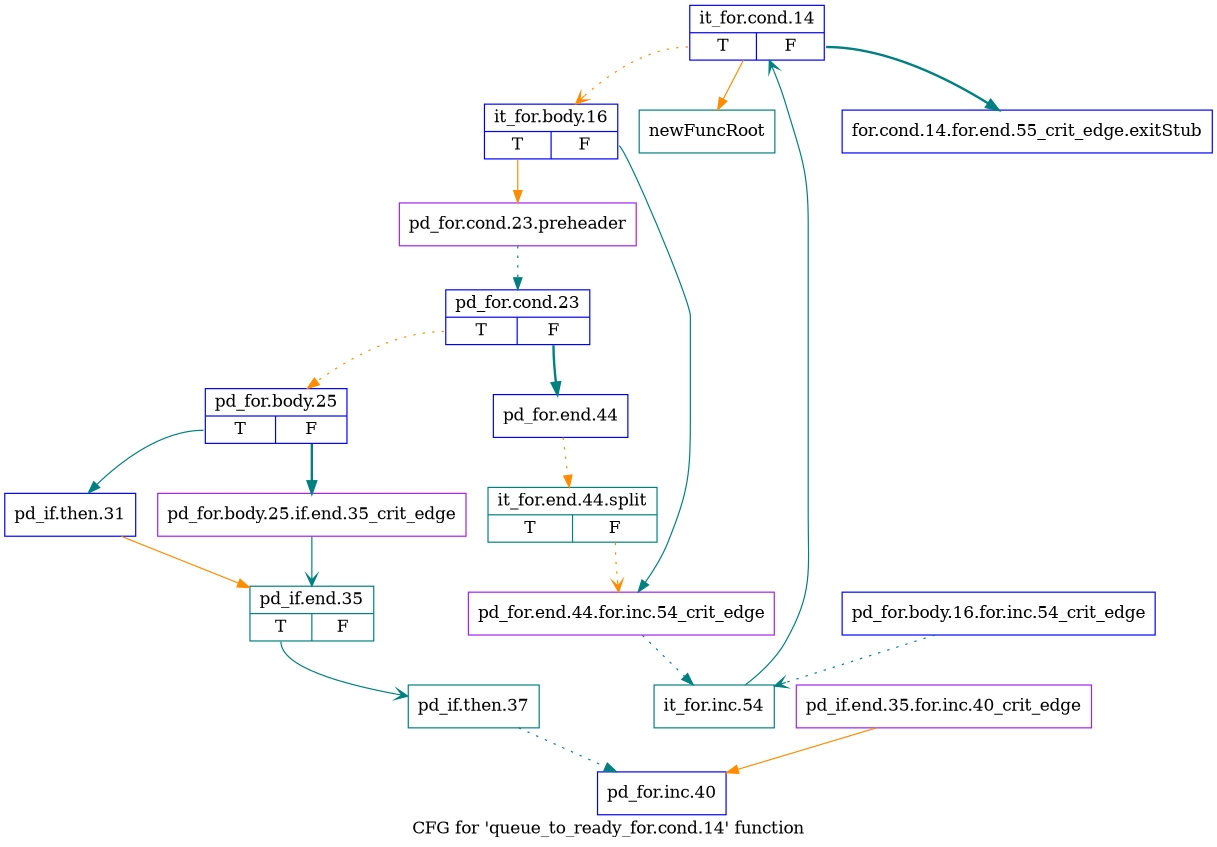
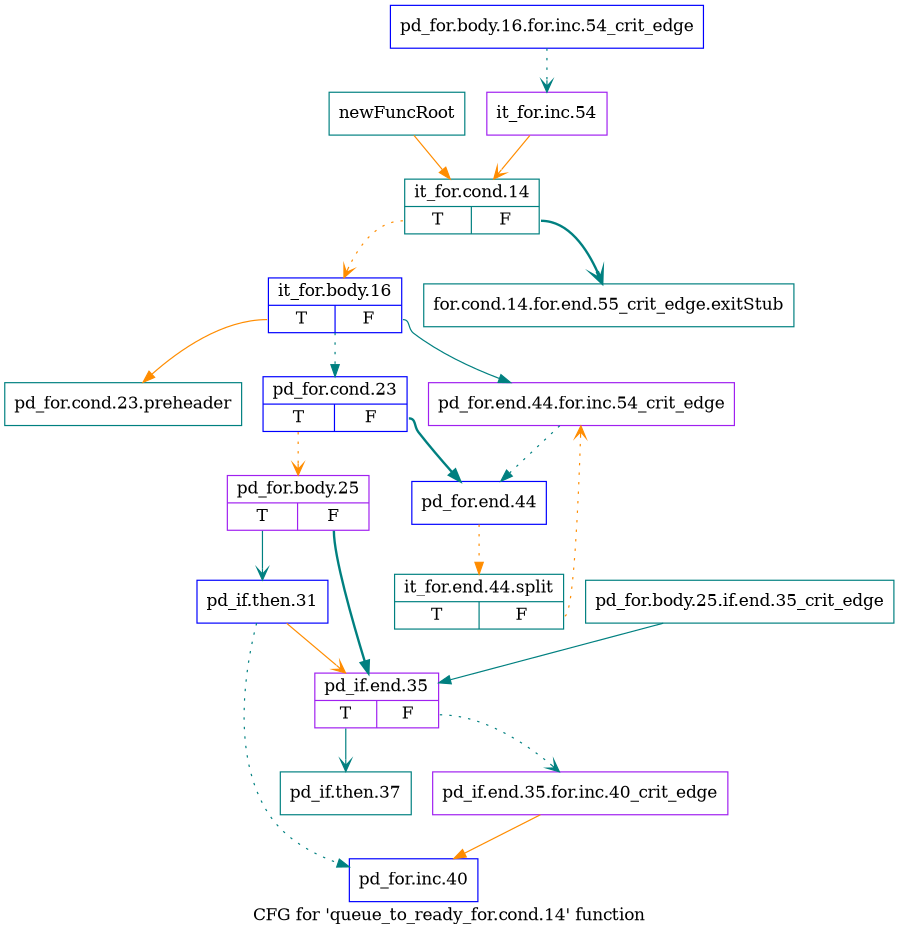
(757, 33) -> (472, 207)
(911, 65) -> (576, 238)
(733, 80) -> (428, 152)
(1027, 132) -> (609, 305)
(518, 224) -> (123, 404)
(518, 262) -> (335, 349)
(377, 347) -> (298, 448)
(808, 386) -> (516, 152)
(276, 416) -> (298, 503)
(145, 448) -> (262, 549)
(312, 463) -> (346, 597)
(312, 515) -> (740, 602)
(312, 555) -> (557, 651)
(180, 560) -> (311, 644)
(312, 614) -> (377, 700)
(663, 656) -> (535, 449)
(714, 706) -> (547, 114)
none -> (499, 730)
(562, 747) -> (249, 763)
